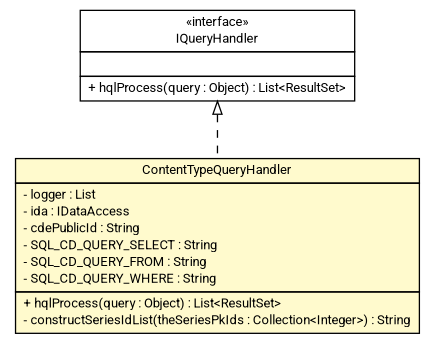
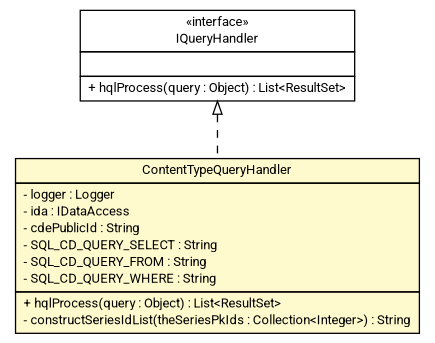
(60, 195) -> (70, 195)
